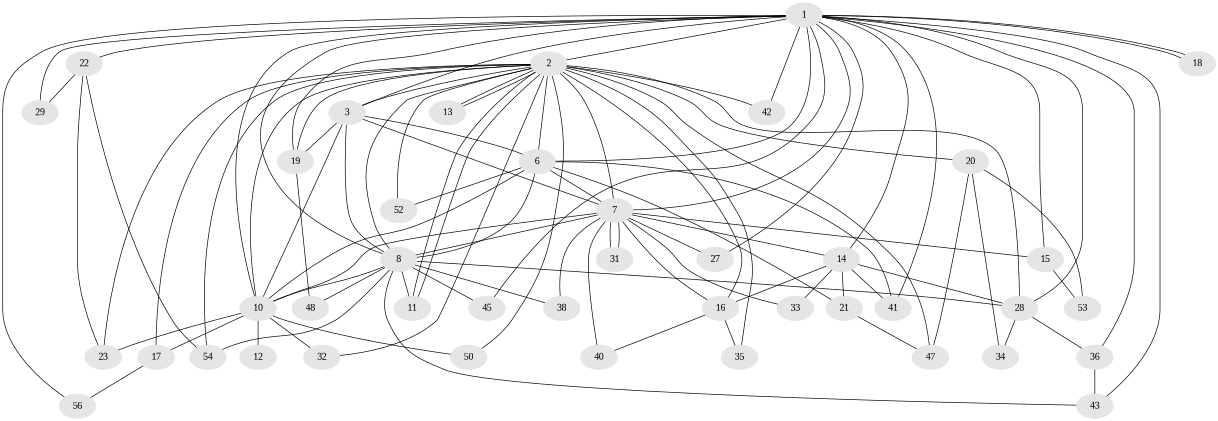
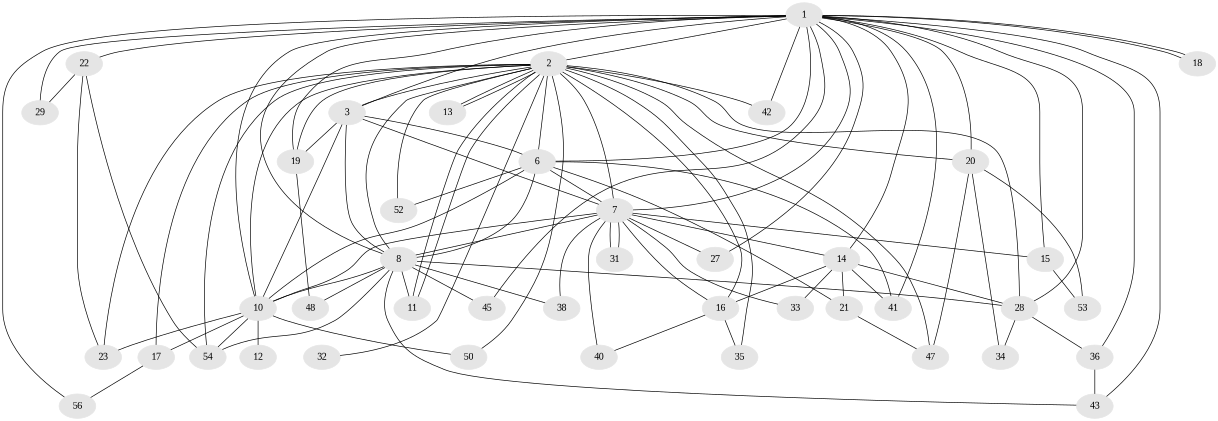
none -> (938, 49)
(287, 331) -> (233, 333)
